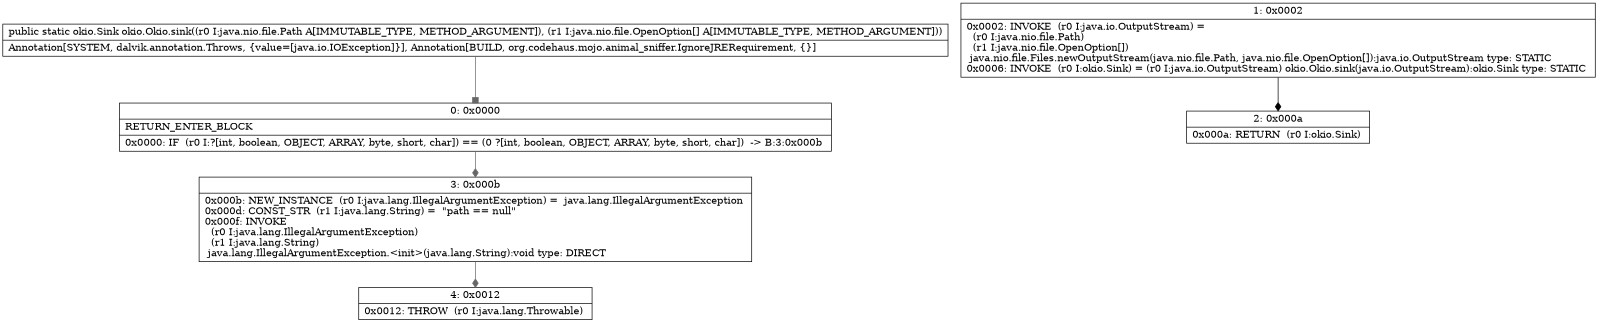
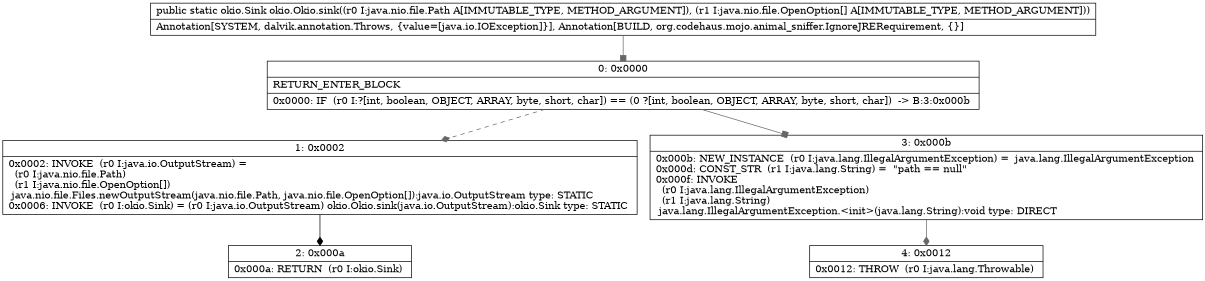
none -> (497, 124)
(475, 160) -> (741, 121)
